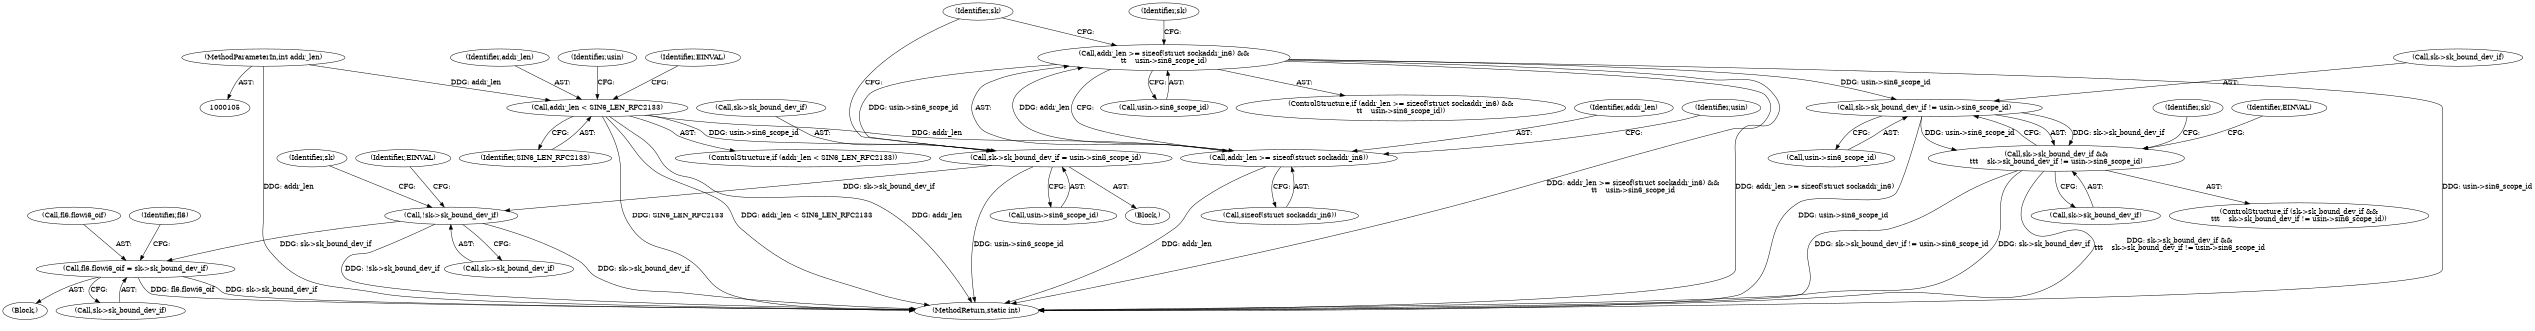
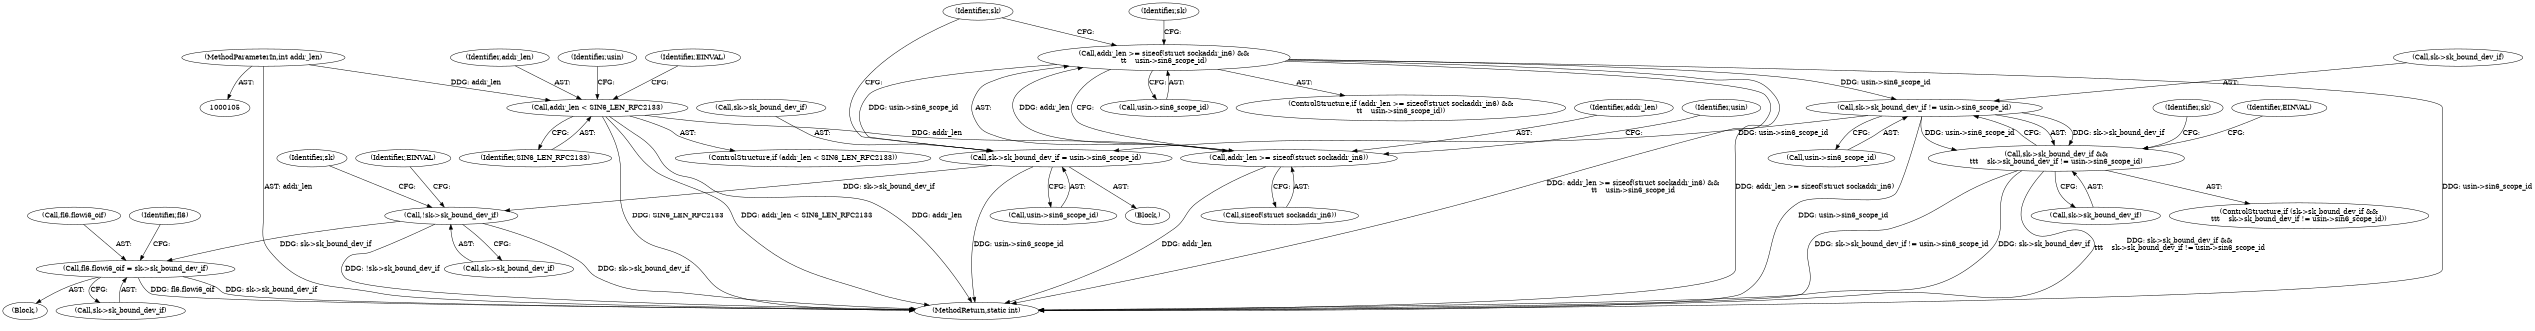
(818, 143) -> (1494, 142)
(289, 187) -> (289, 187)
